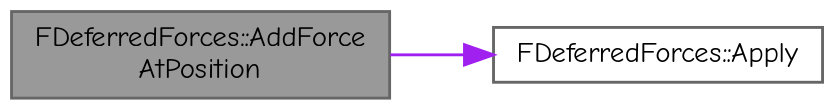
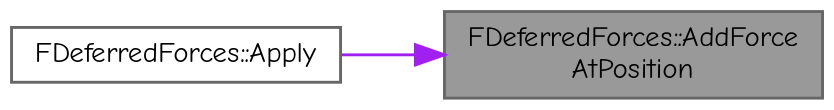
(427, 55) -> (379, 55)
